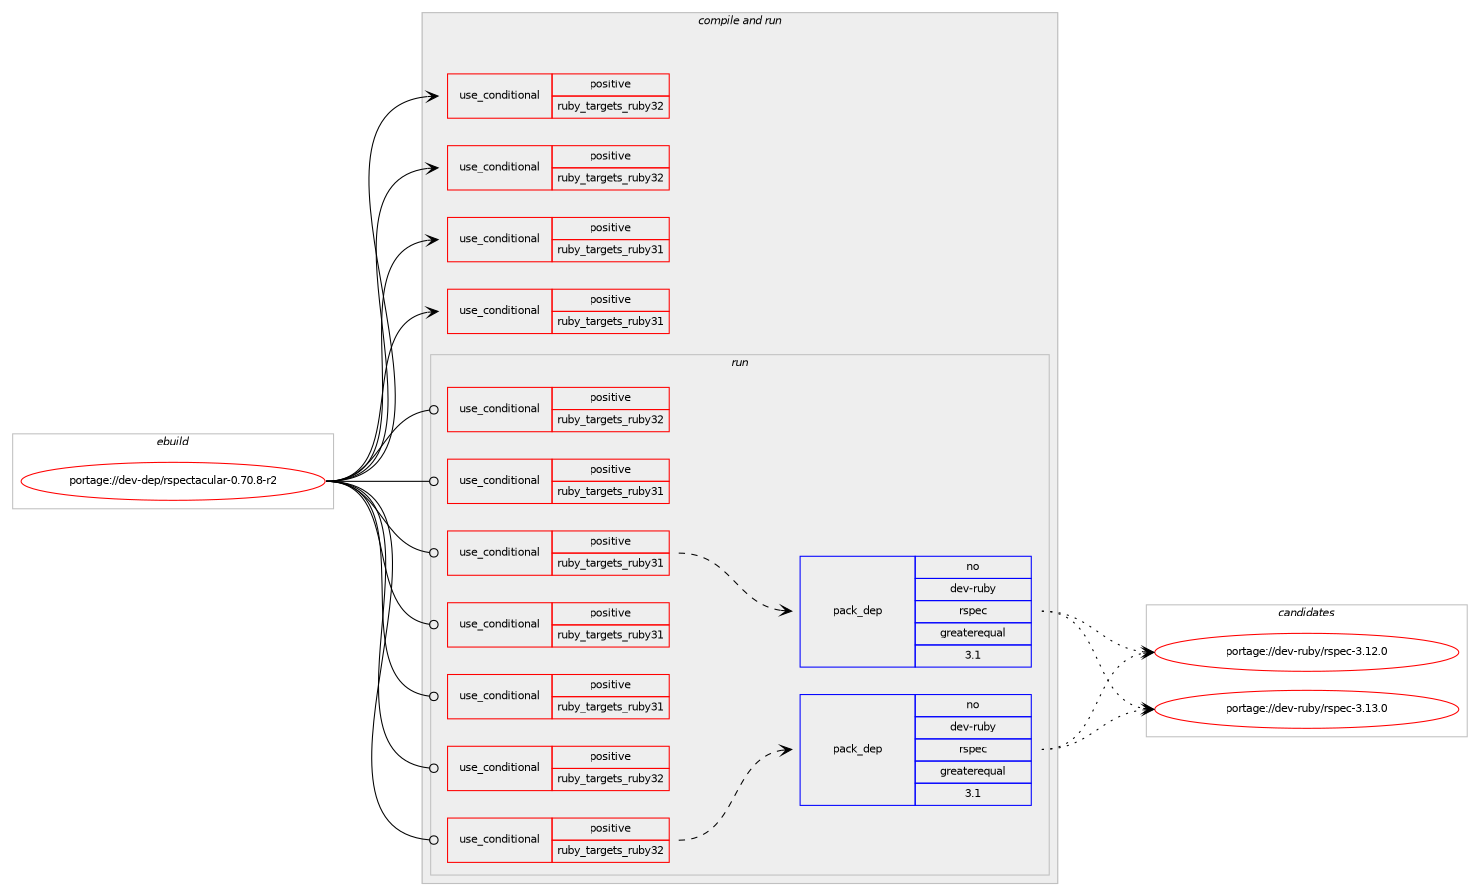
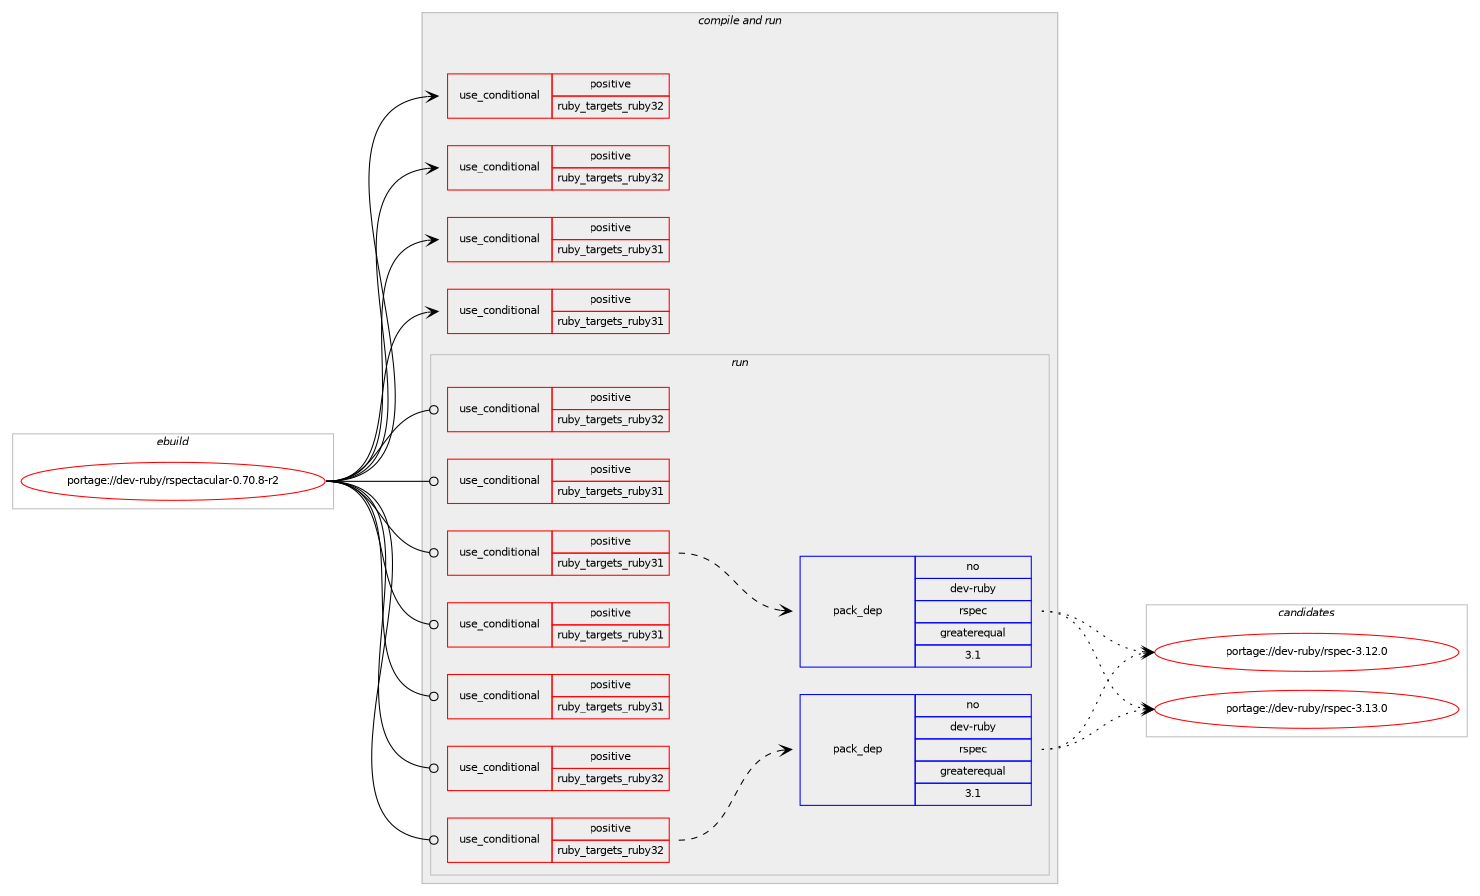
(173, 481) -> (173, 481)
